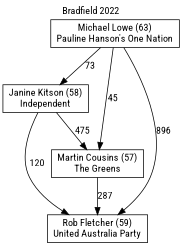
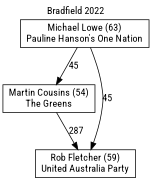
(46, 99) -> none
(164, 131) -> (107, 99)
(98, 164) -> (49, 99)
